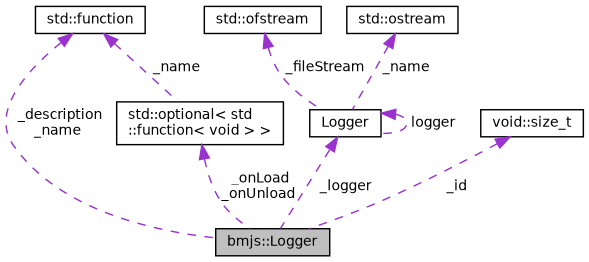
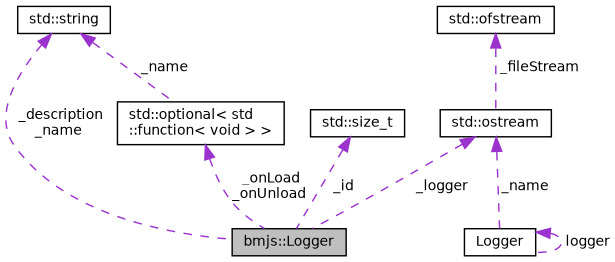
(90, 20) -> (64, 20)
(289, 84) -> (496, 79)
(532, 123) -> (358, 123)
(305, 189) -> (388, 187)
